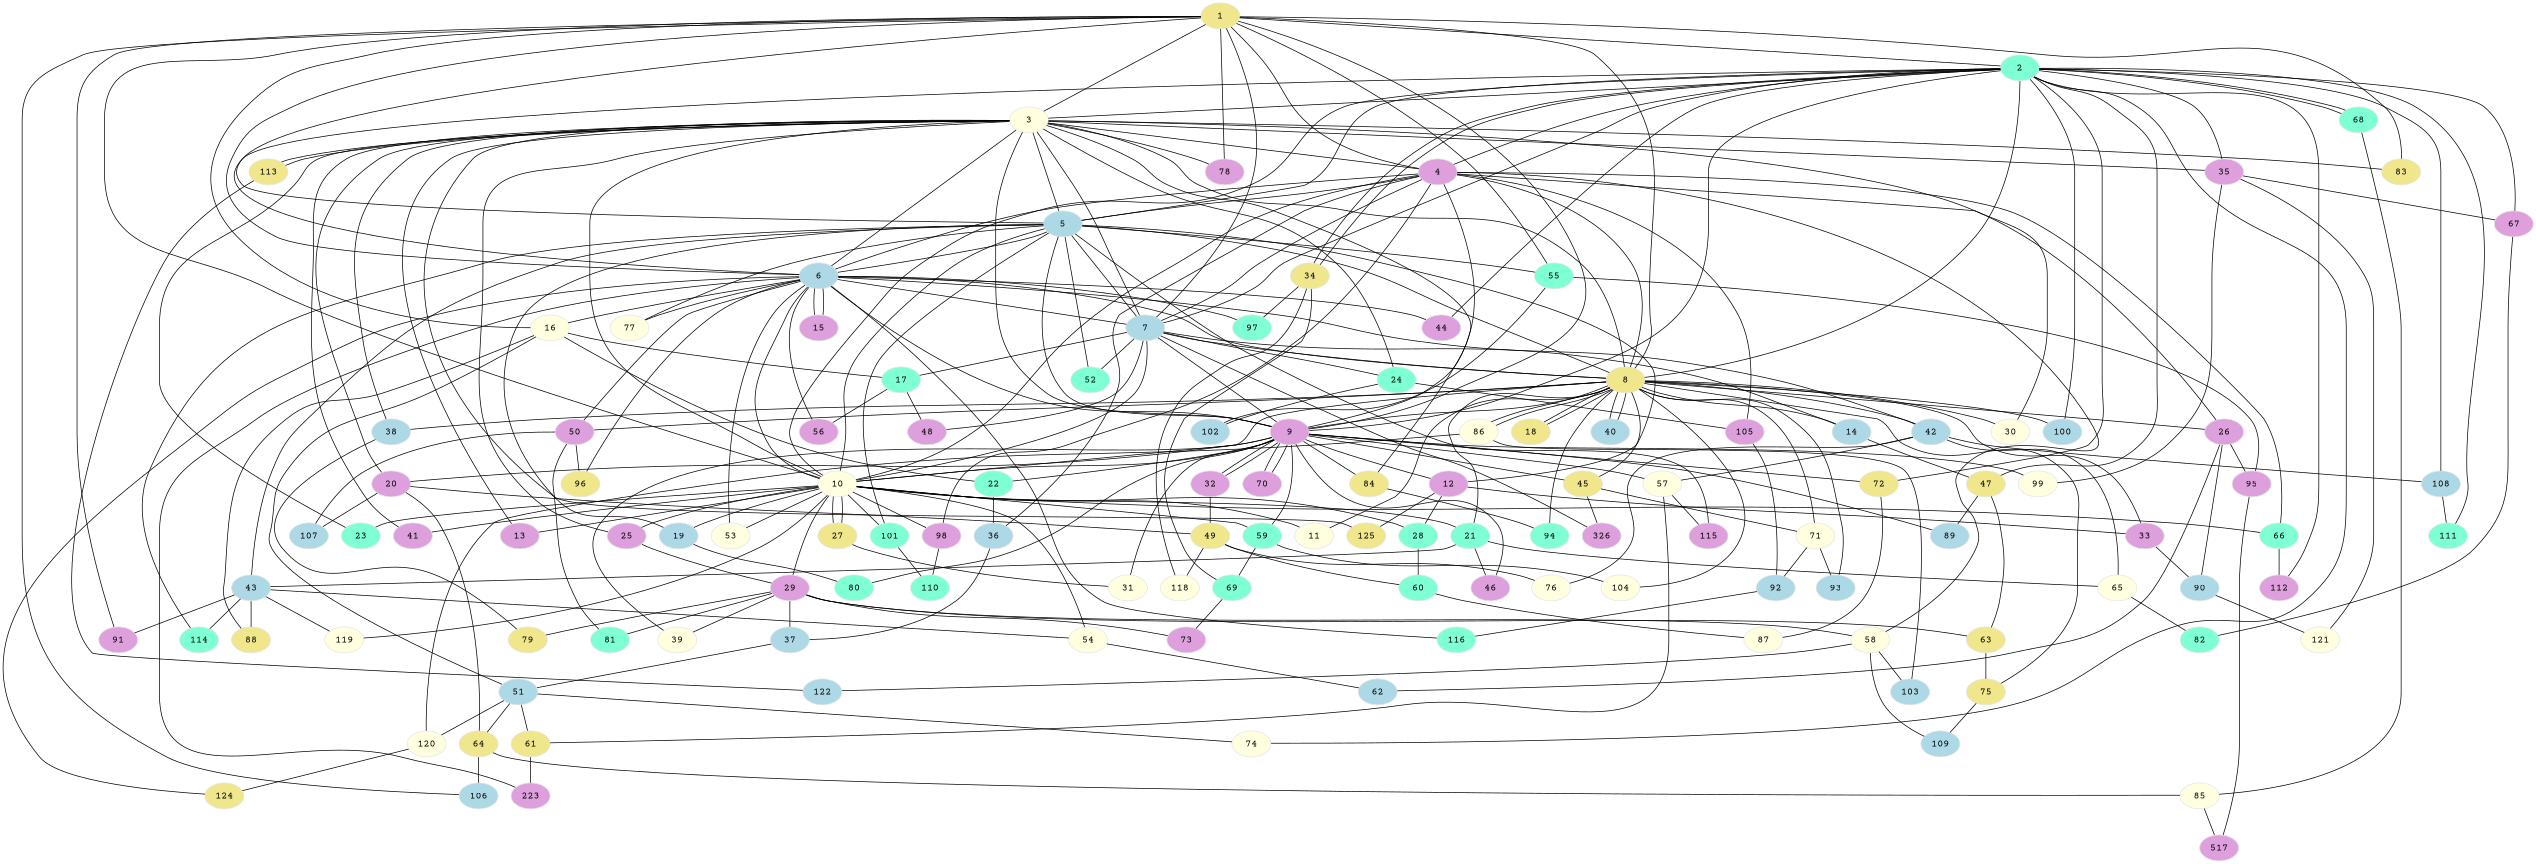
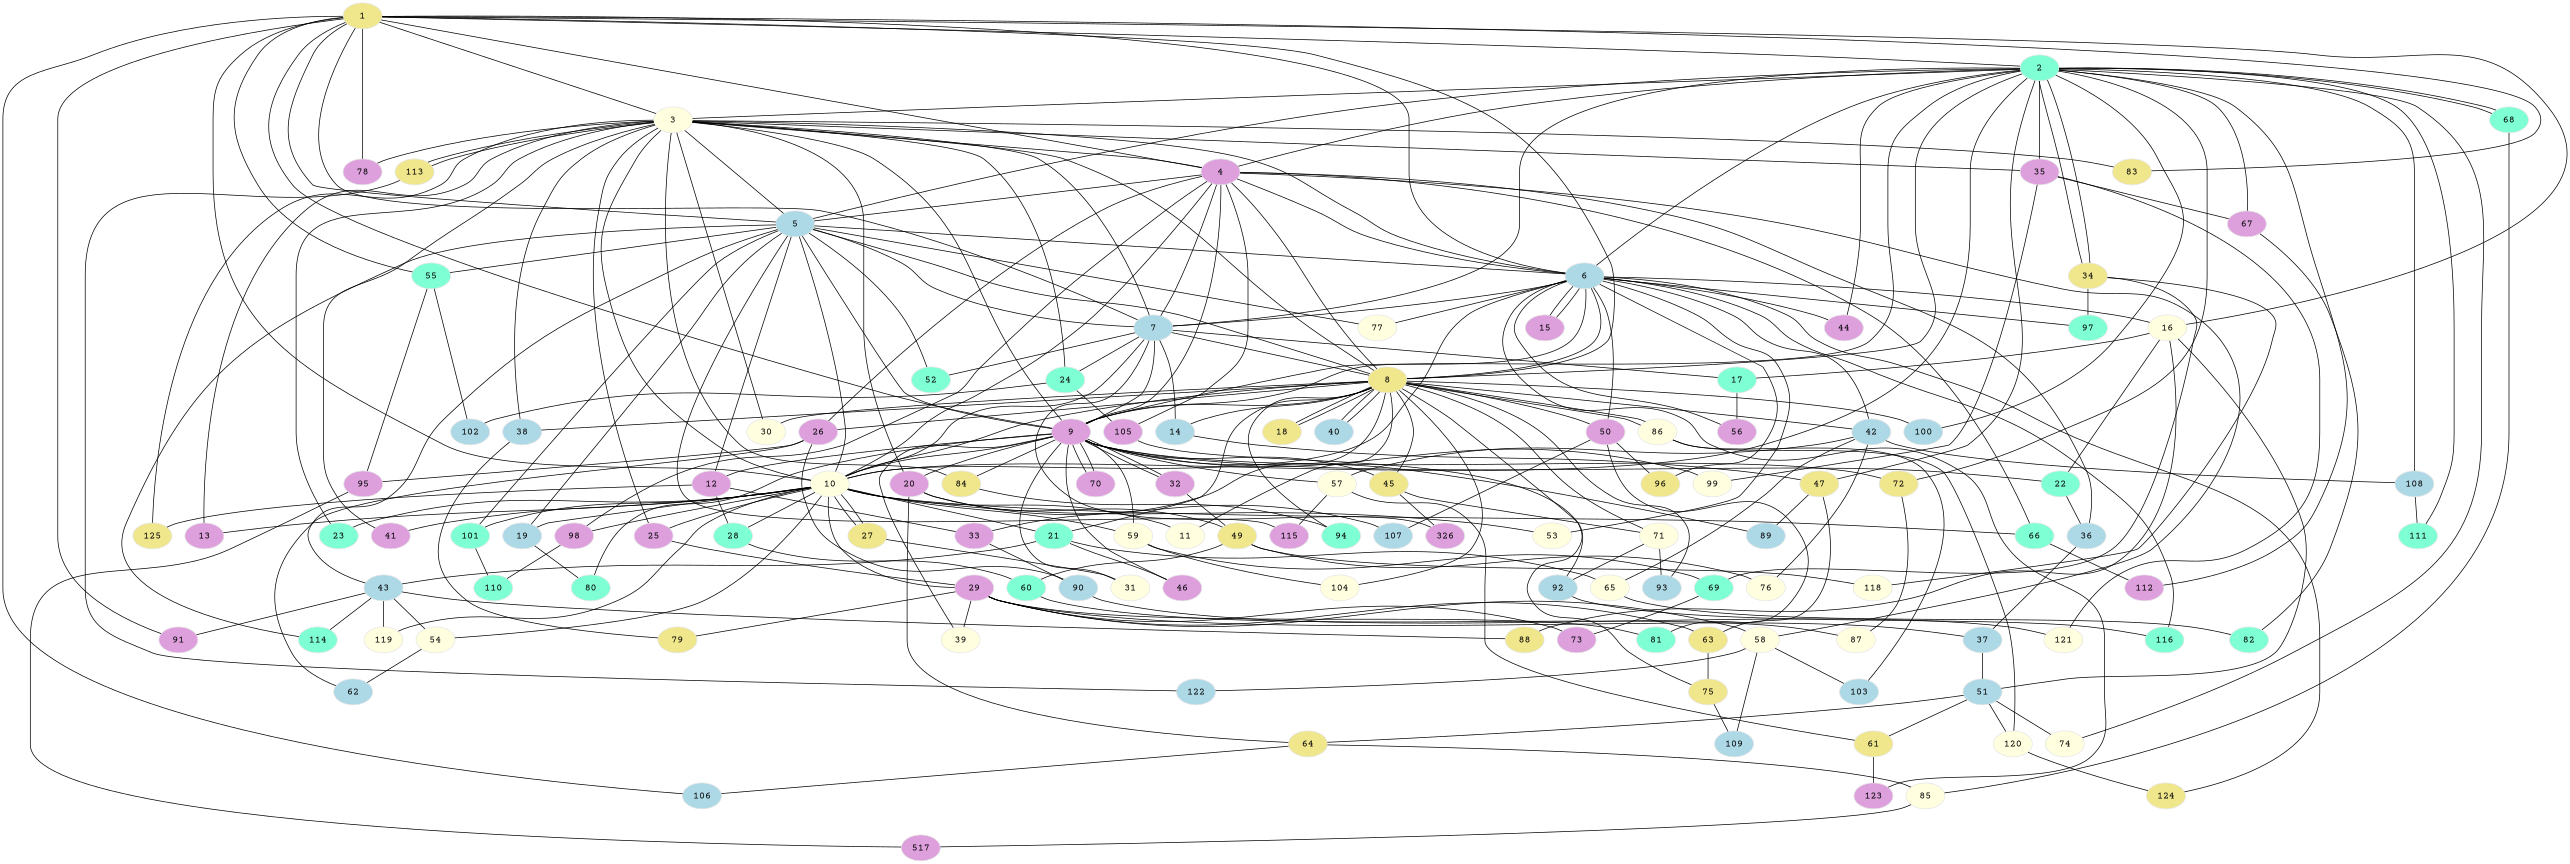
(927, 432) -> none
(1262, 536) -> (1133, 536)
(531, 796) -> (1873, 796)
